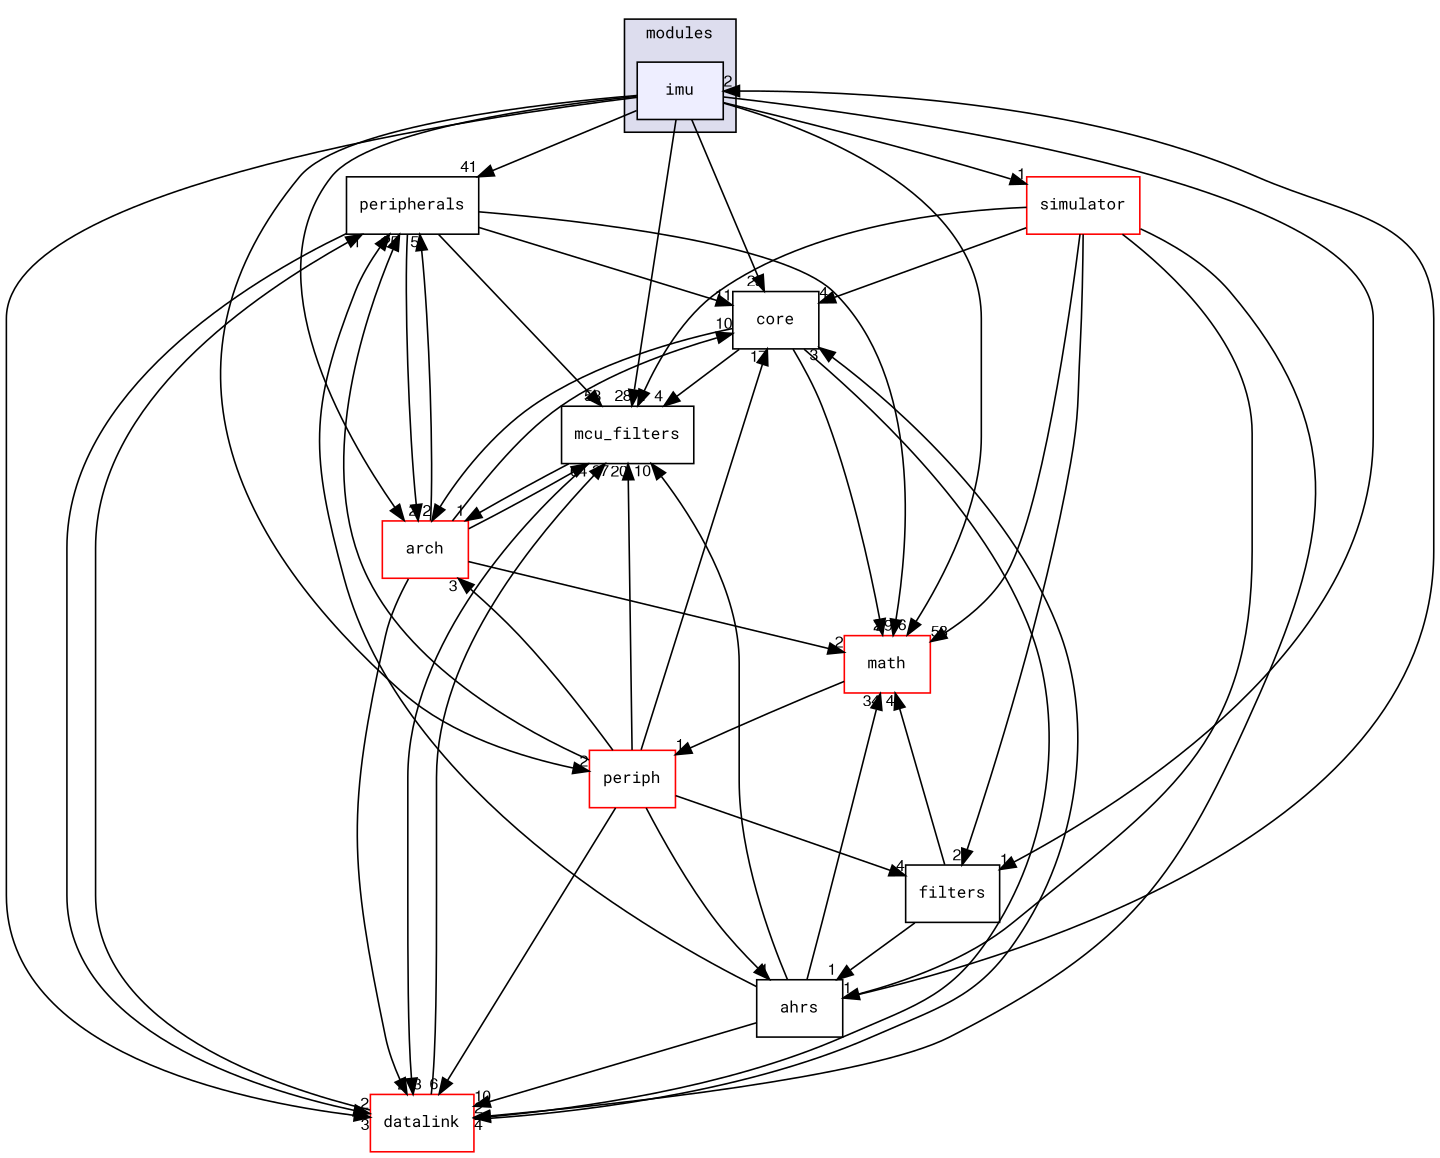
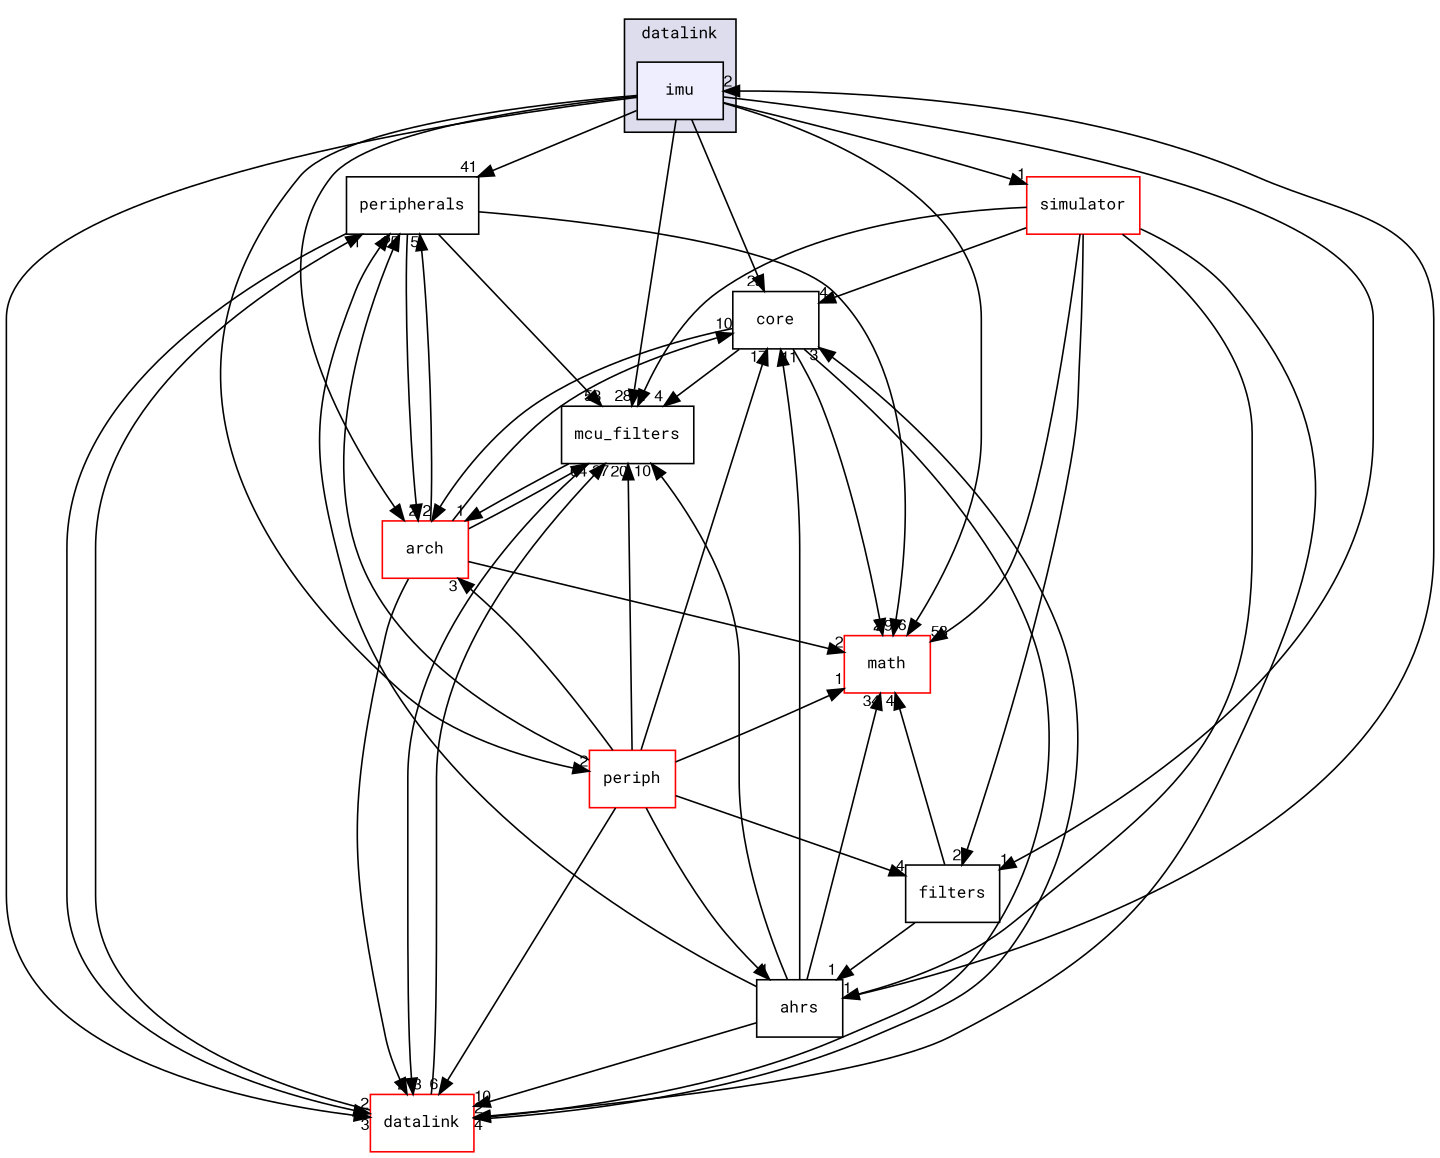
(680, 34) -> (680, 34)
(598, 264) -> (800, 672)
(767, 714) -> (753, 729)
